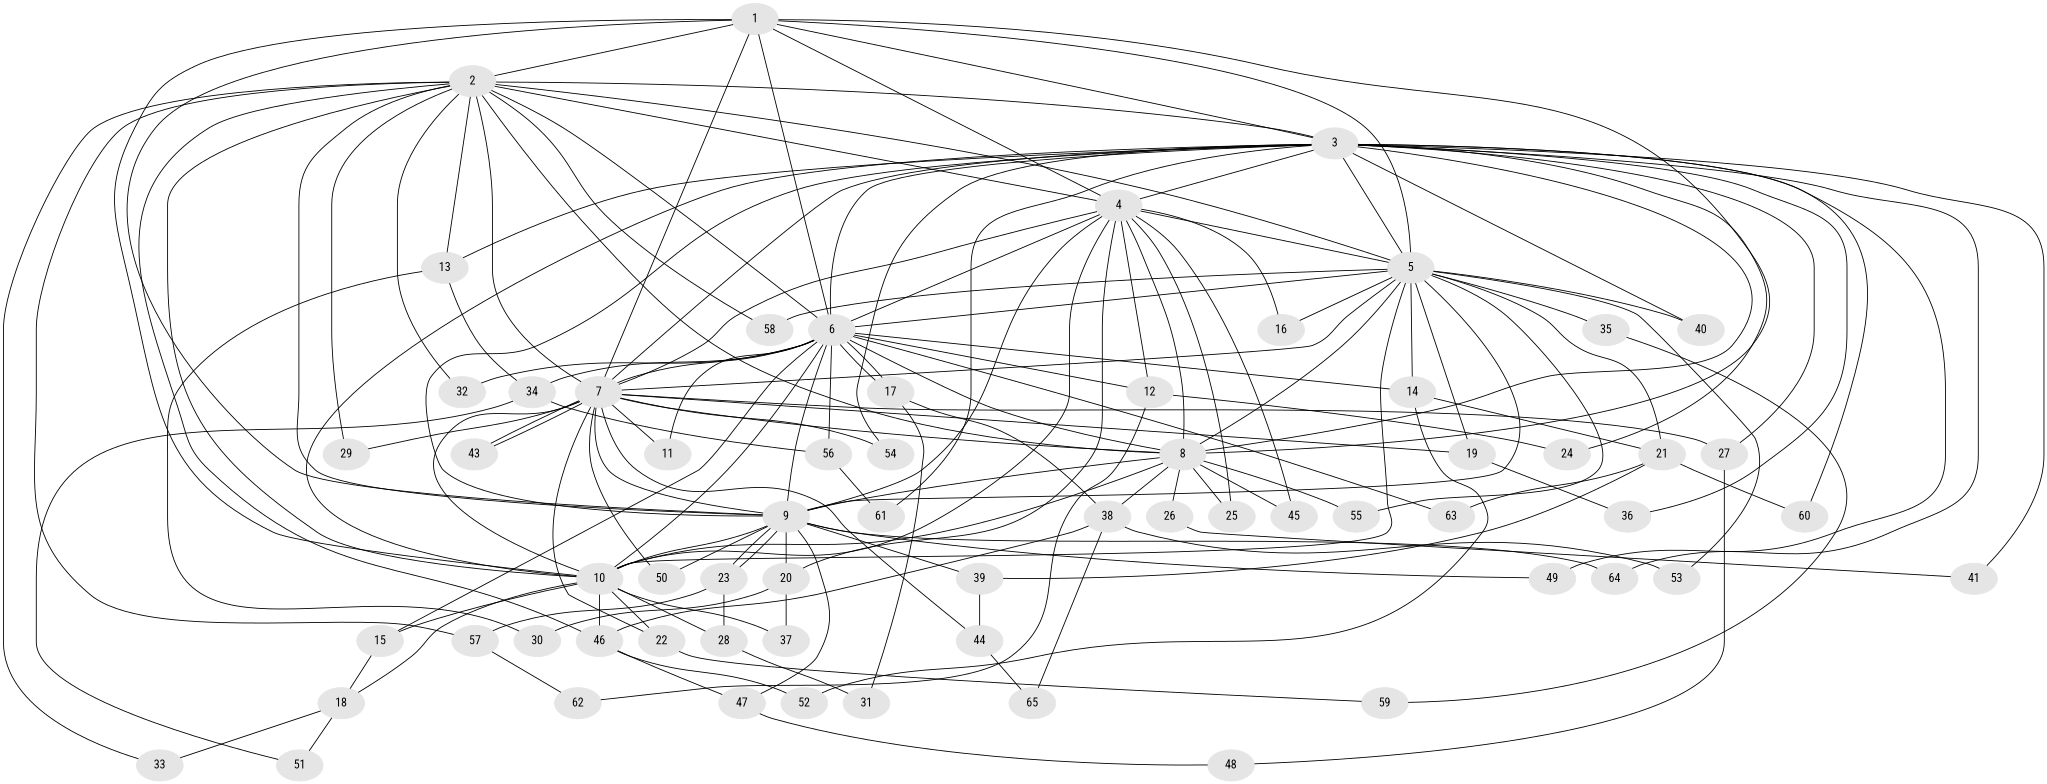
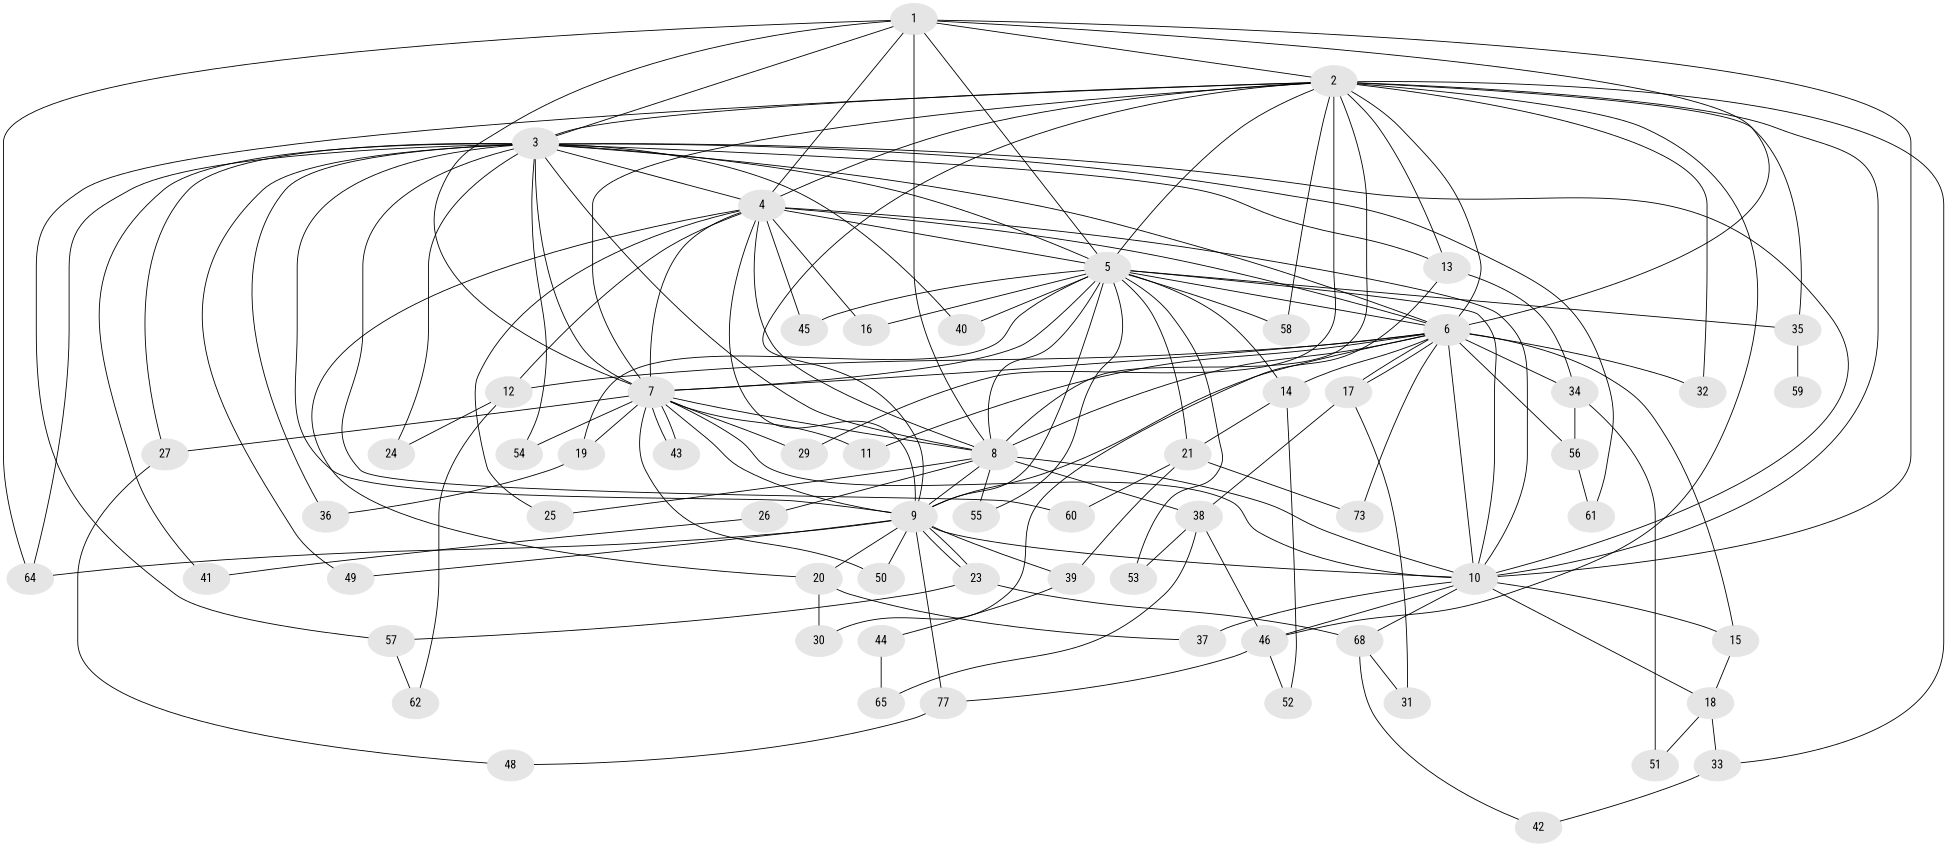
none -> (1765, 143)
(129, 227) -> (227, 68)
(1238, 486) -> (952, 287)
(776, 489) -> none
(1451, 517) -> (1360, 517)
(662, 641) -> none
(724, 641) -> (1360, 641)
(742, 703) -> (943, 703)
none -> (1539, 828)
